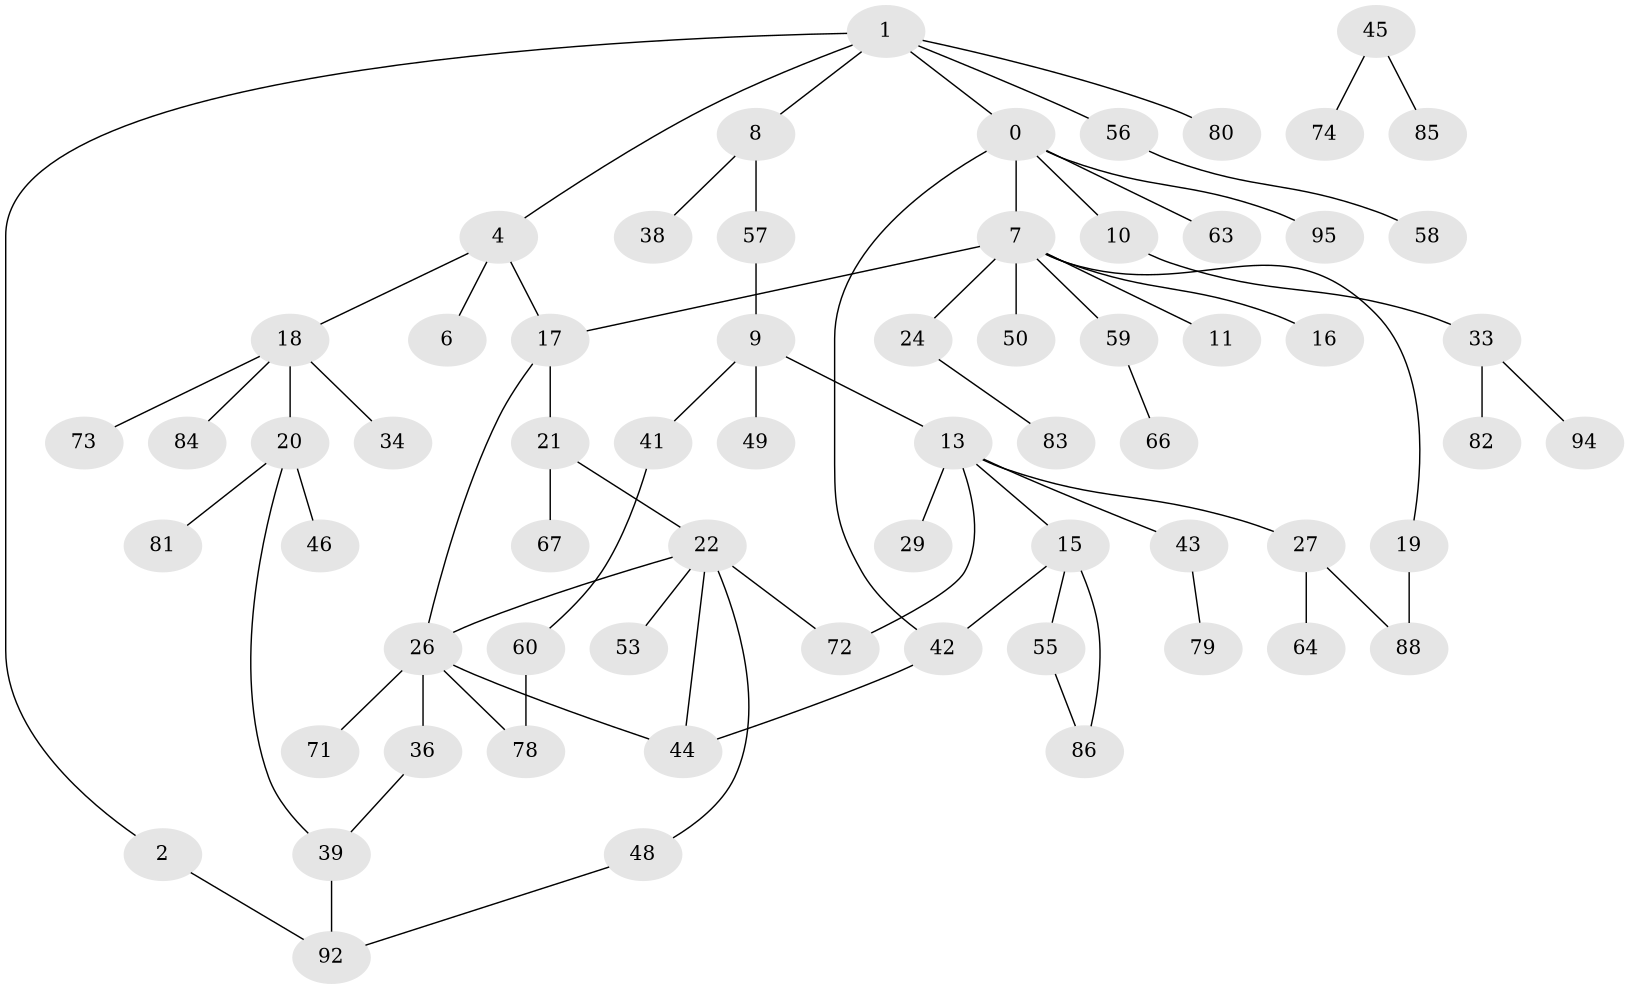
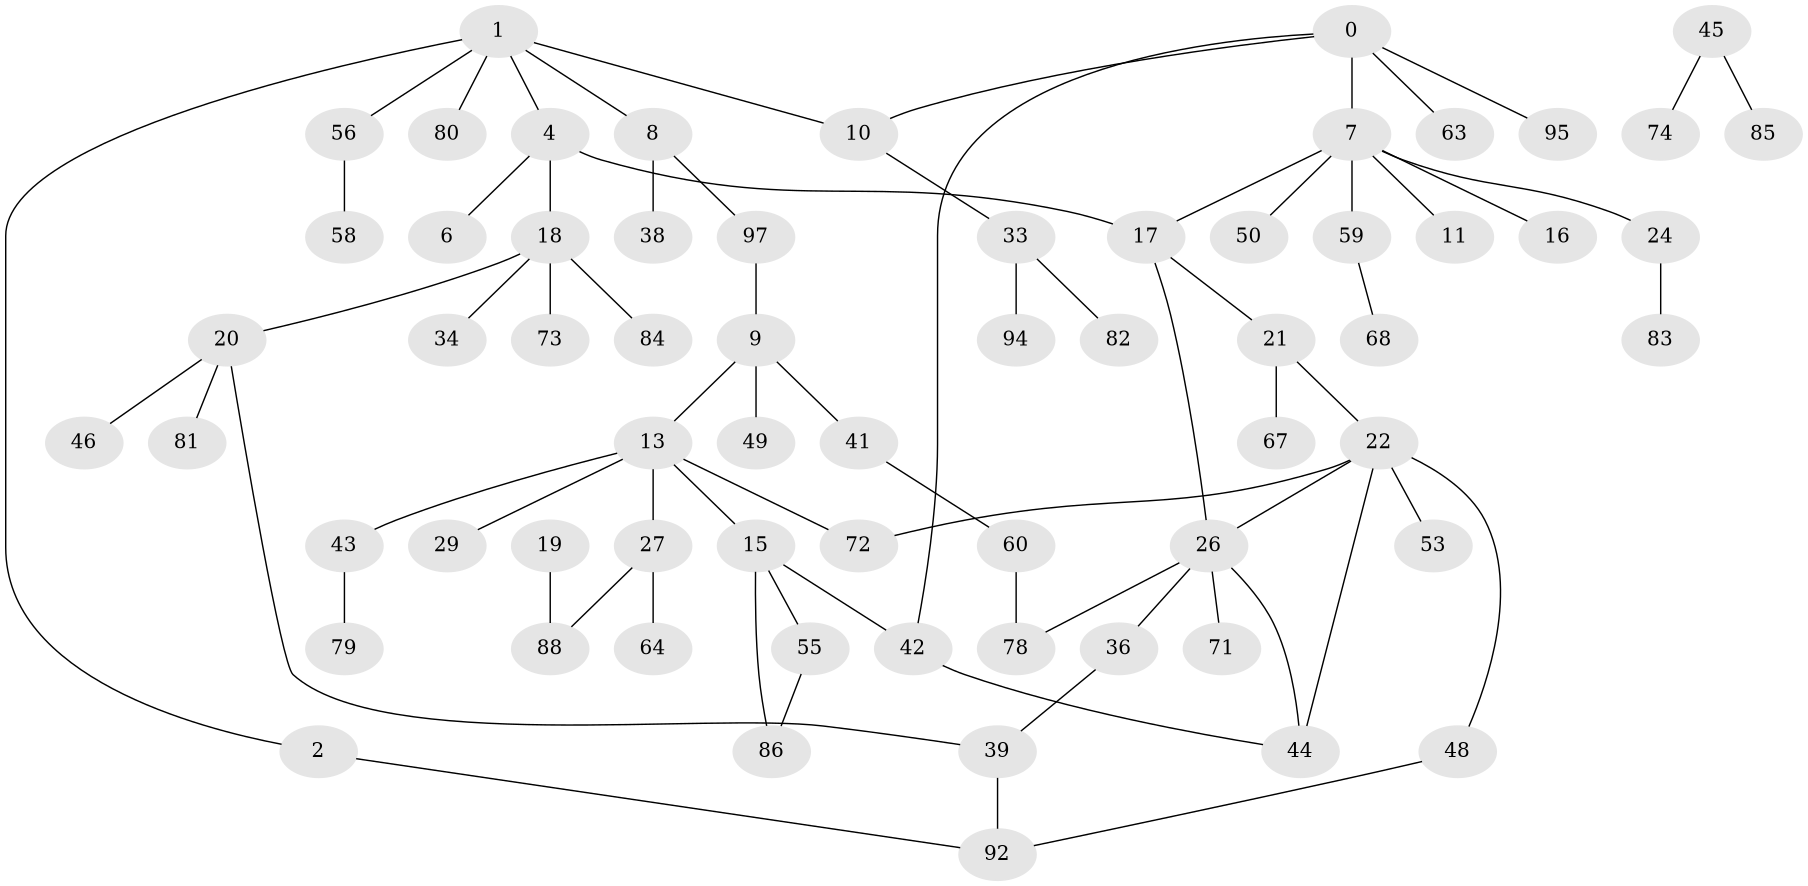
(951, 83) -> (679, 83)
(756, 237) -> (756, 237)
(1323, 278) -> none
(1159, 443) -> (1379, 340)
